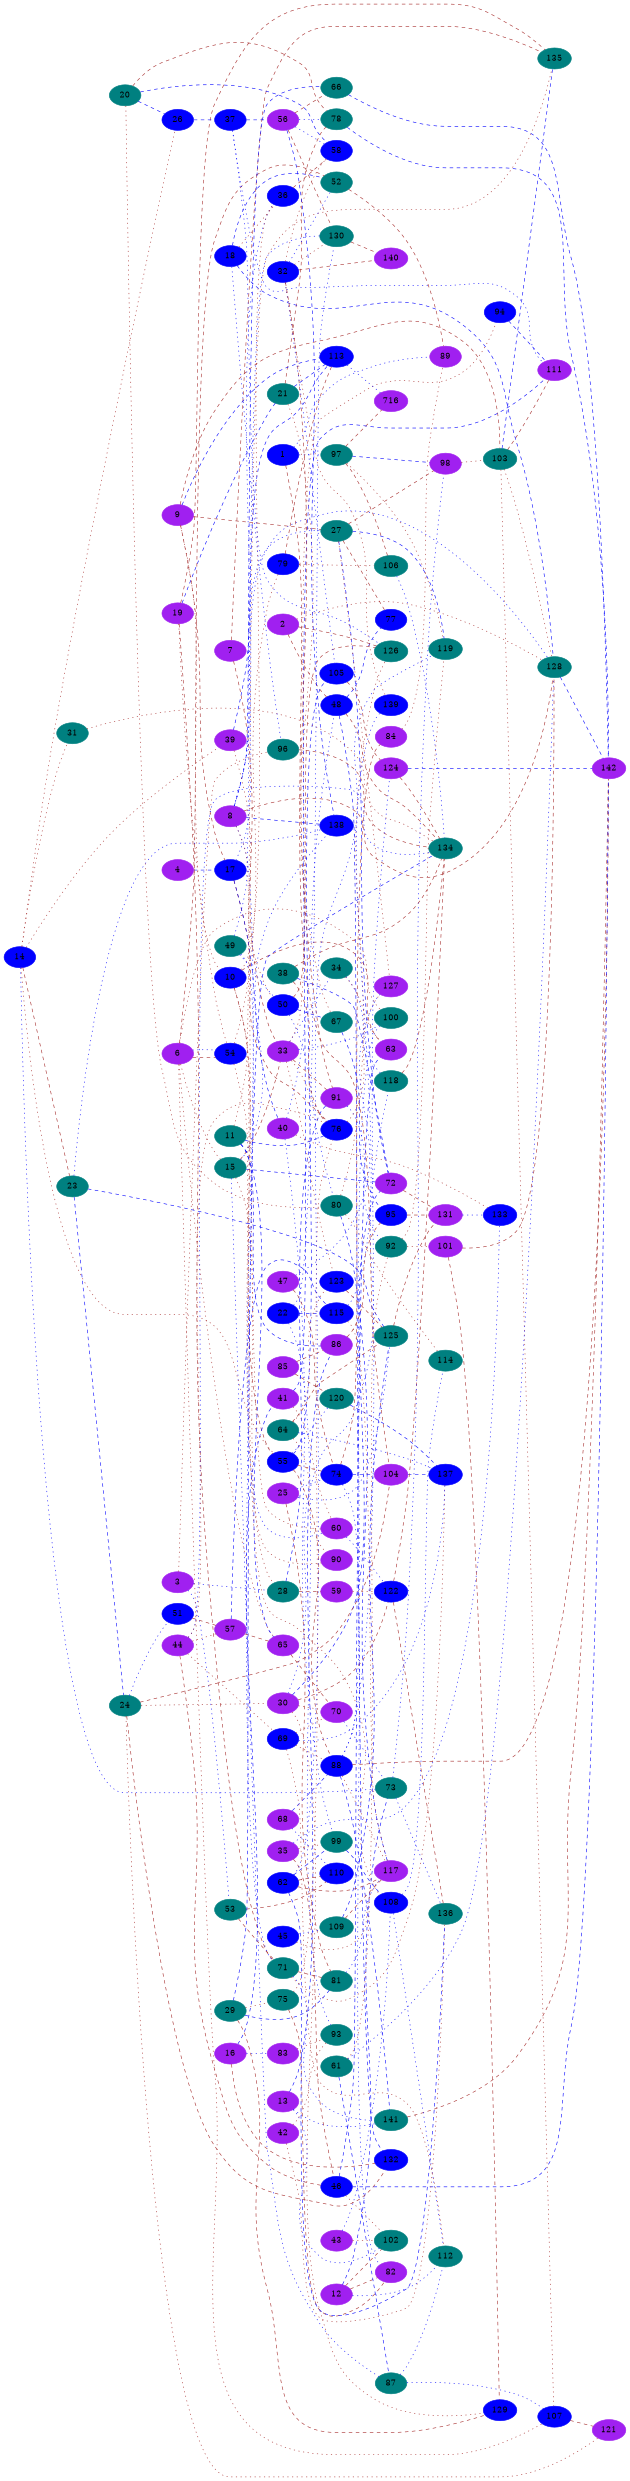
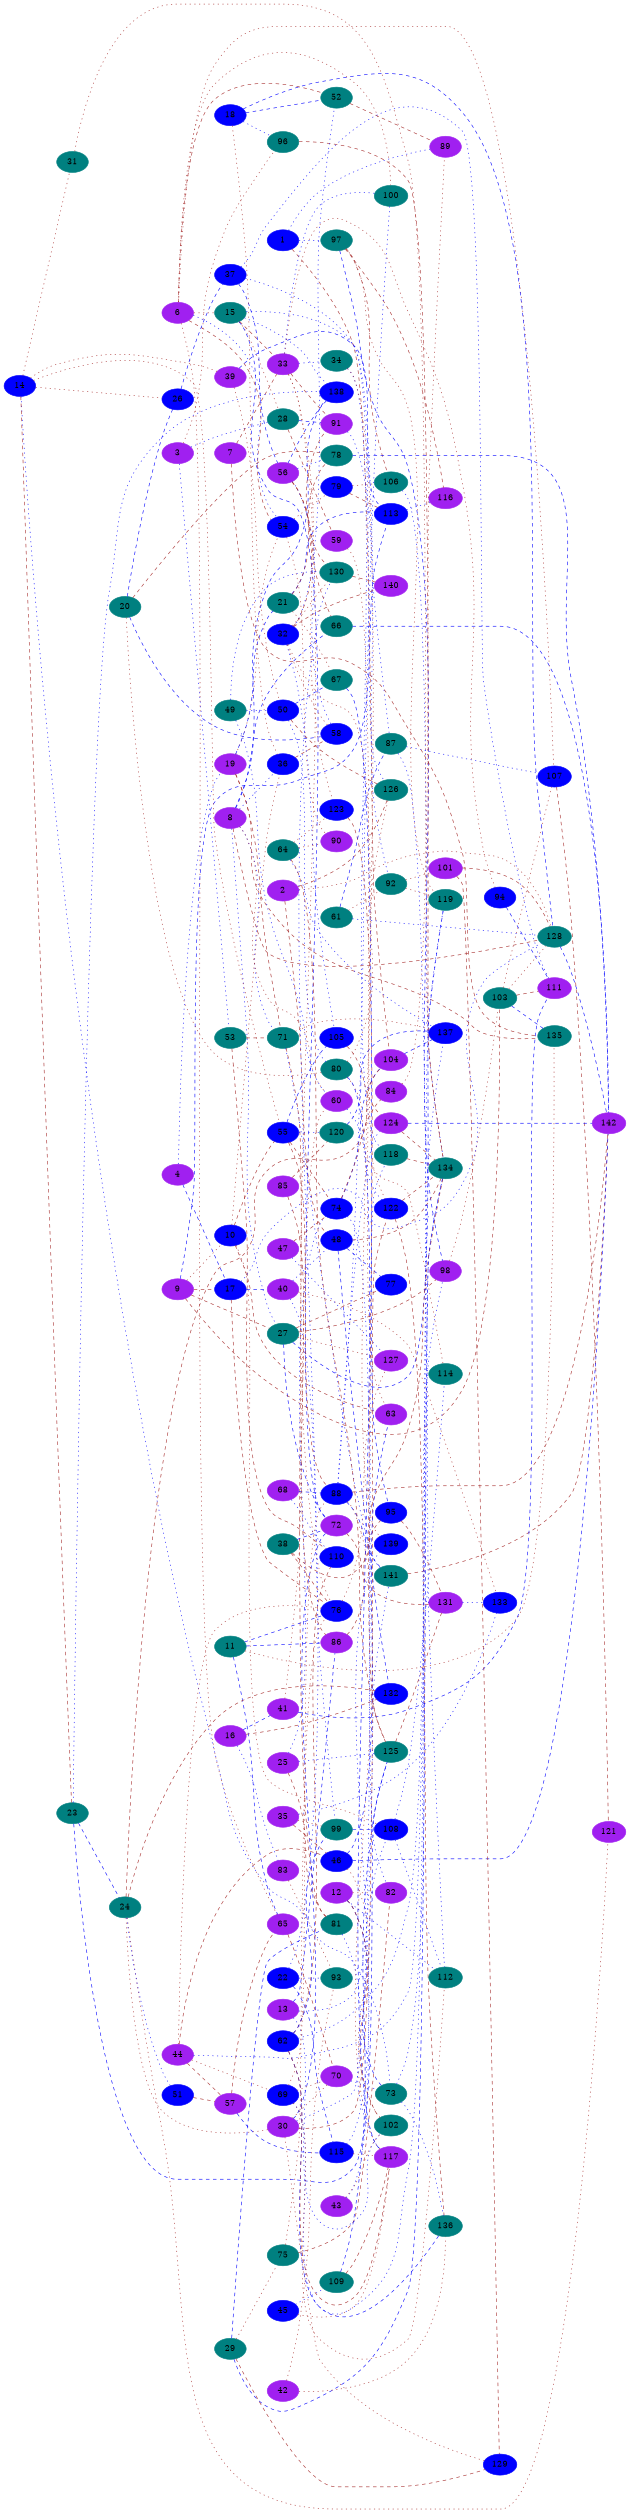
(391, 401) -> (446, 498)
none -> (187, 966)
(206, 1637) -> (204, 2079)
(364, 2283) -> (364, 1893)
